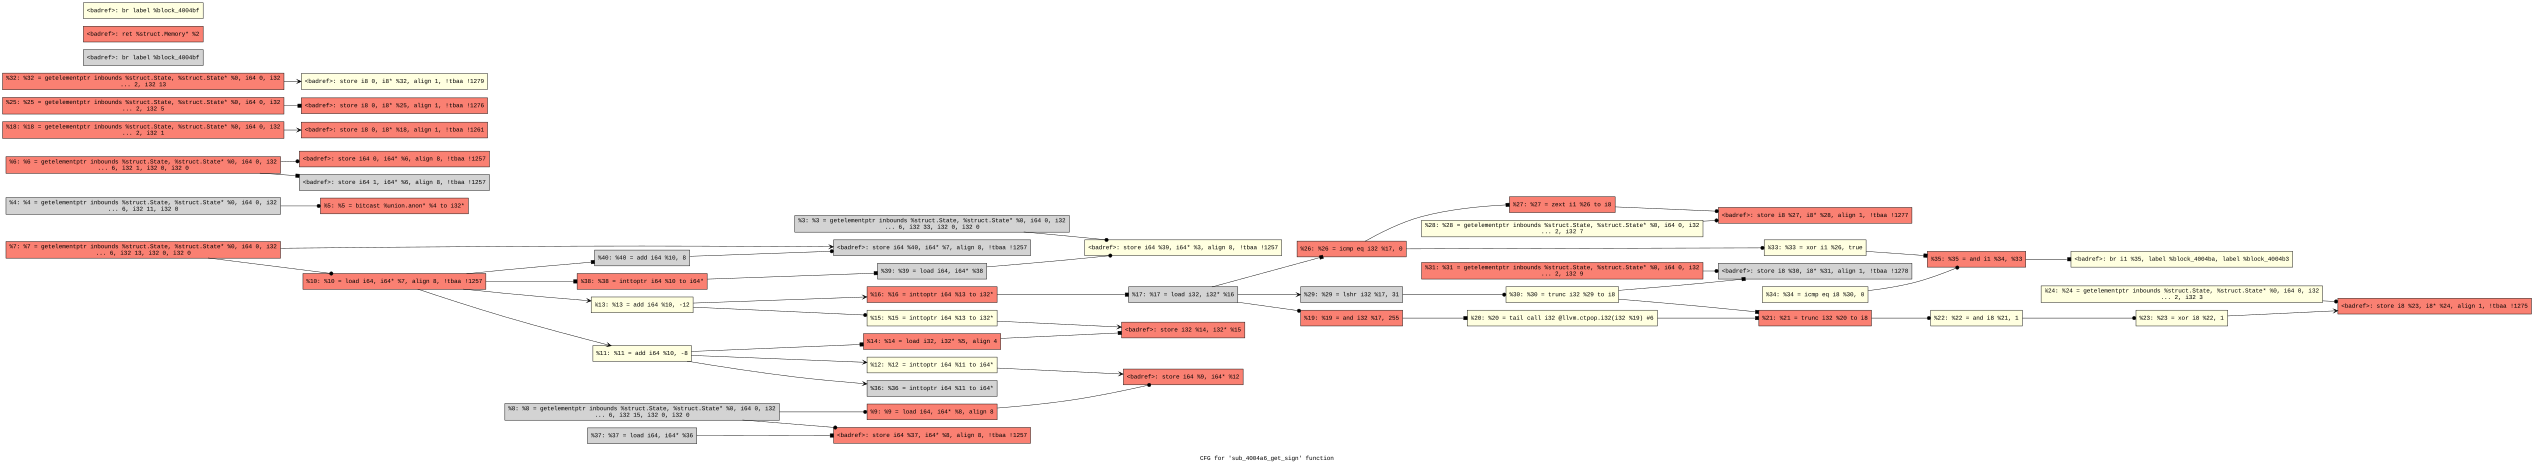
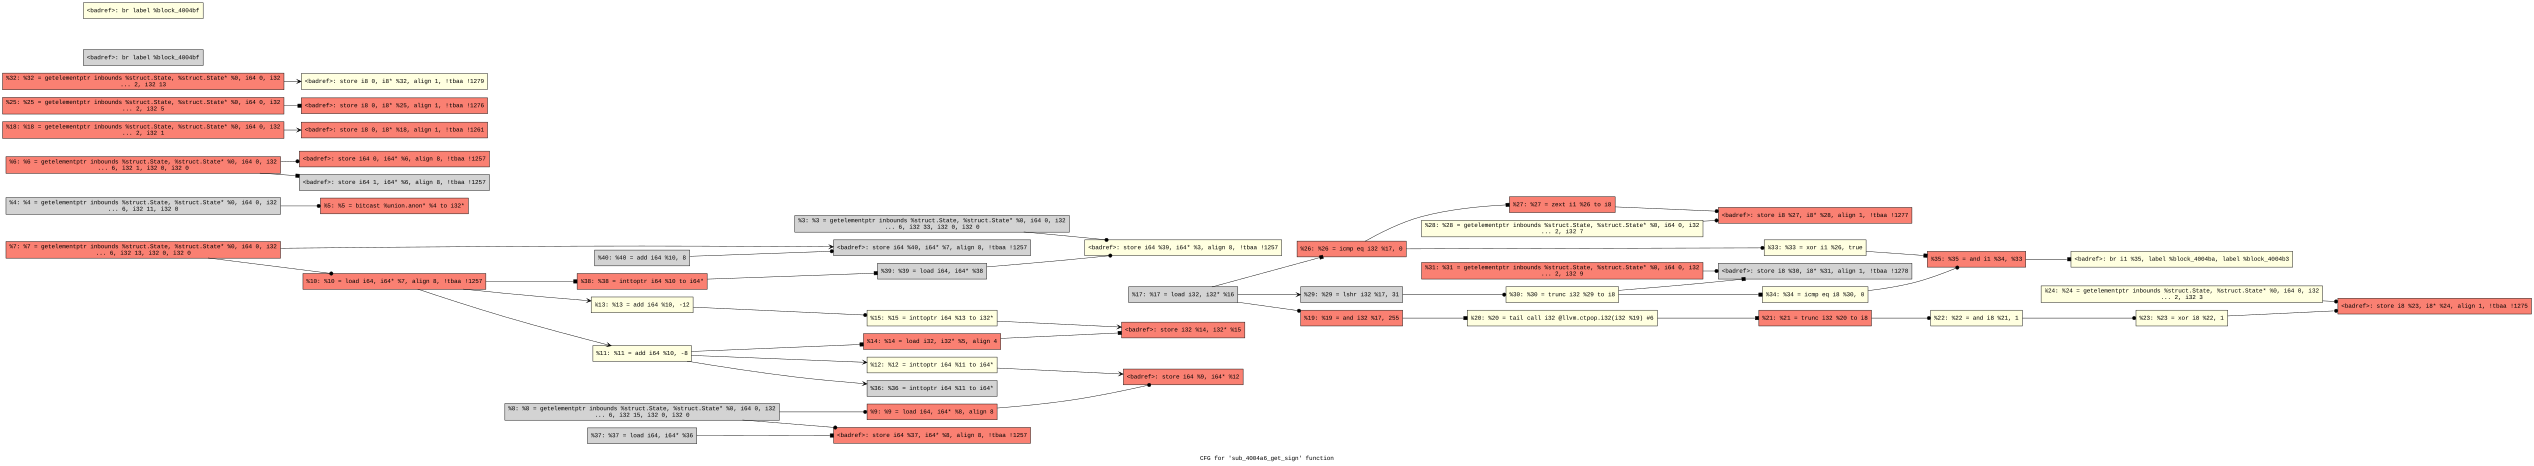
(143, 34) -> none
(528, 268) -> none
(932, 295) -> none
(1687, 305) -> (1688, 295)
(2281, 313) -> (2281, 313)
